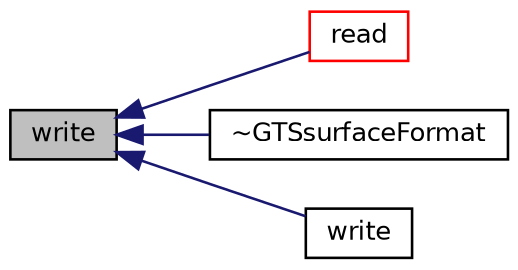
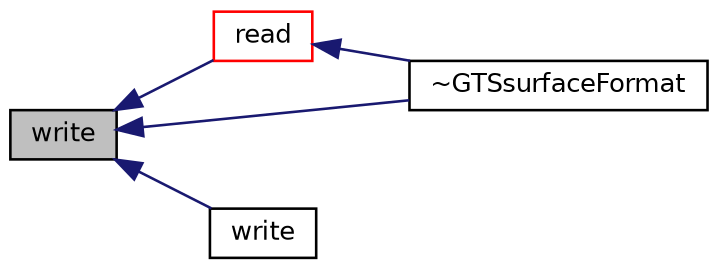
none -> (375, 55)
